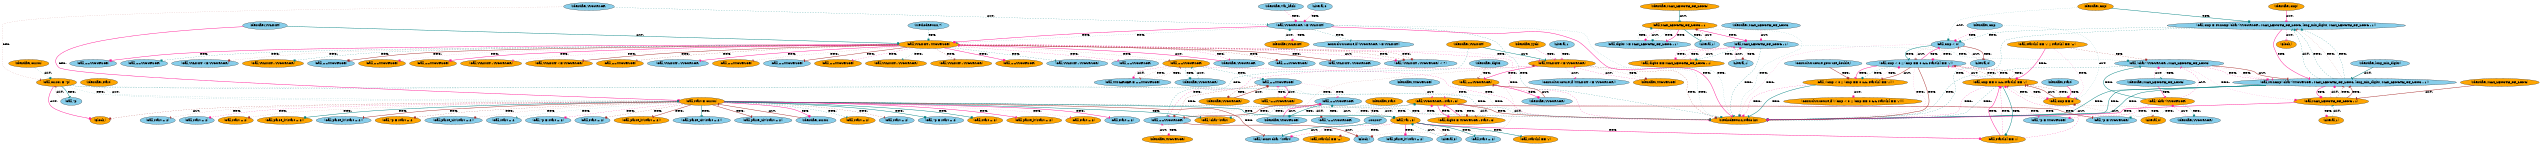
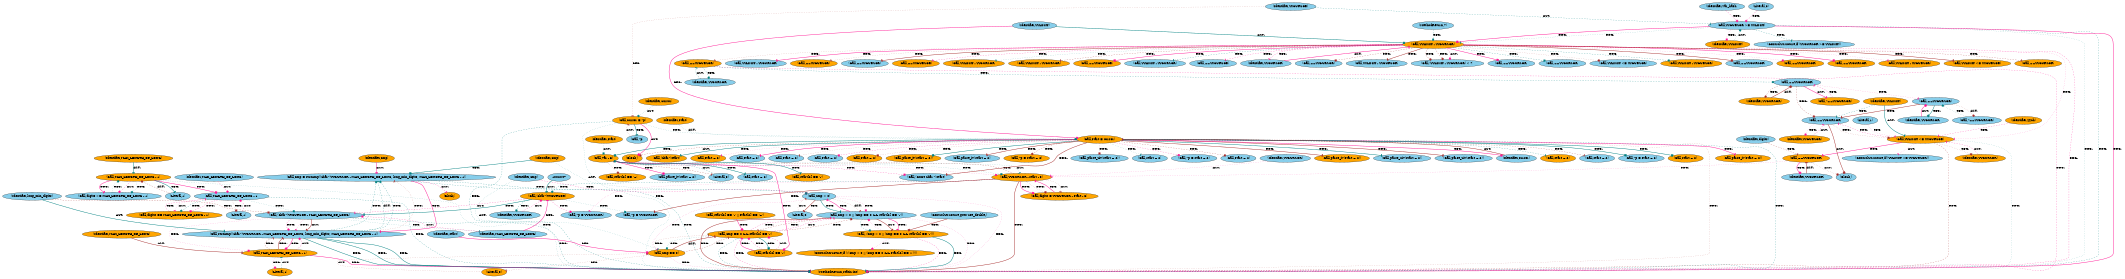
(2106, 54) -> (160, 200)
(2076, 71) -> (720, 204)
(1133, 82) -> none
(2032, 92) -> (688, 238)
(1347, 106) -> (740, 182)
(1157, 111) -> (746, 149)
(1314, 128) -> (548, 185)
